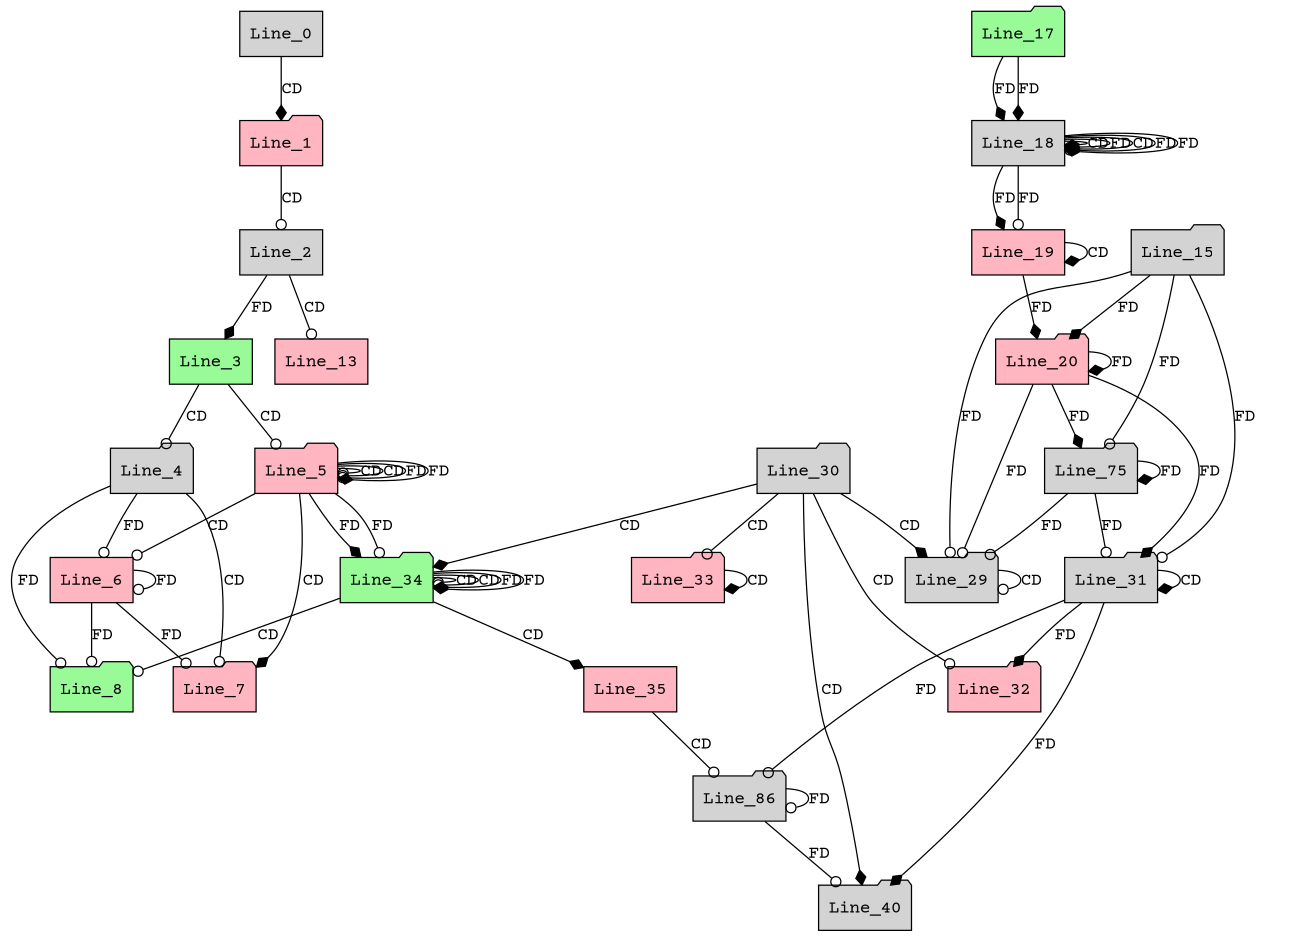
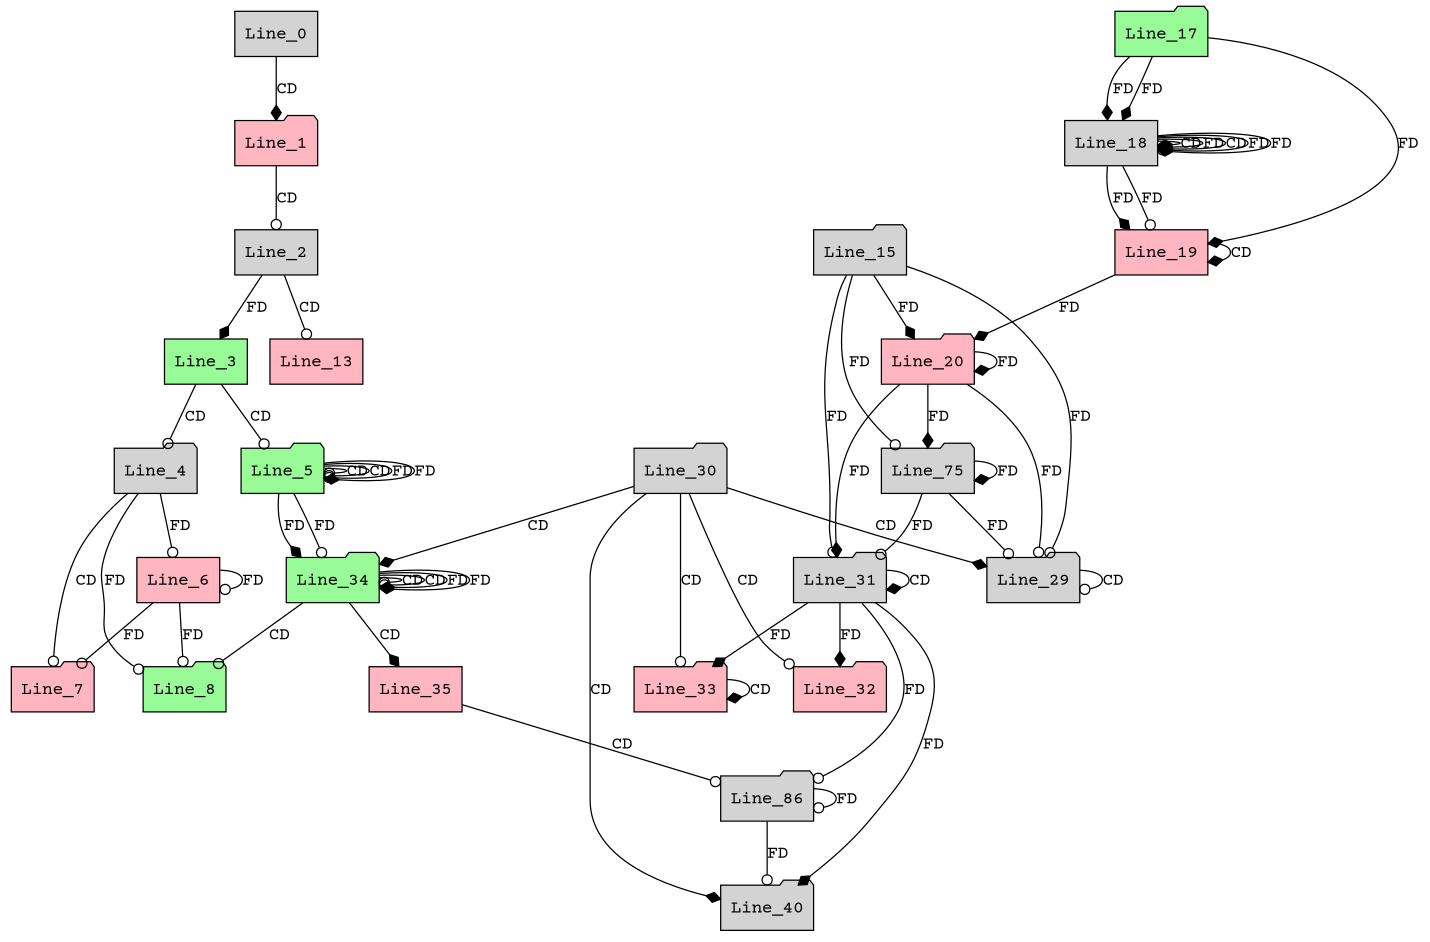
none -> (1395, 136)
(296, 471) -> (282, 471)
(198, 523) -> none
(299, 579) -> none
none -> (767, 630)
